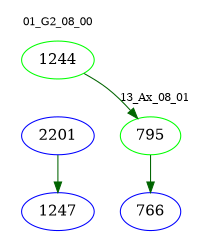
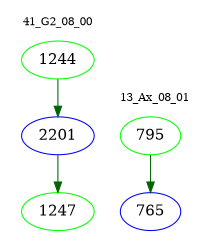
(58, 23) -> (58, 23)
(118, 98) -> (58, 93)
(58, 212) -> (58, 212)
(151, 212) -> (151, 212)
